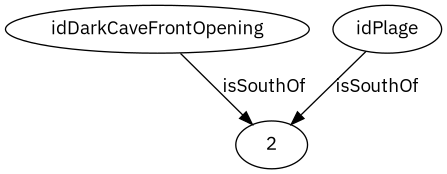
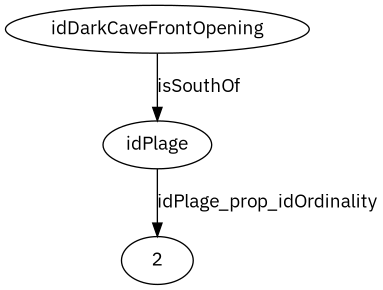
(212, 84) -> (157, 80)
(377, 87) -> (268, 203)
